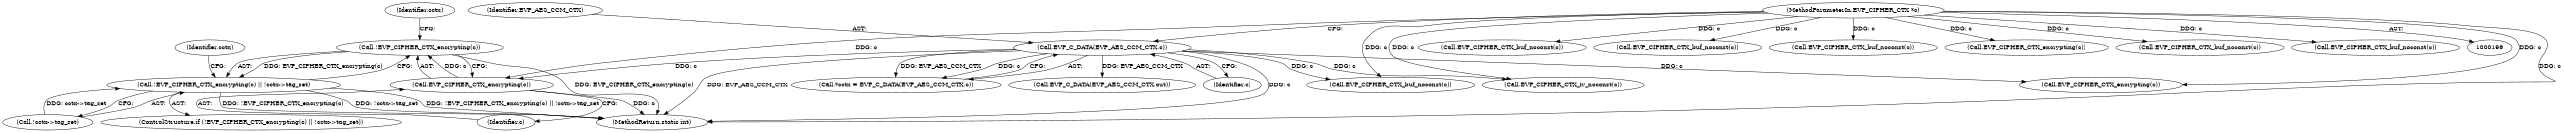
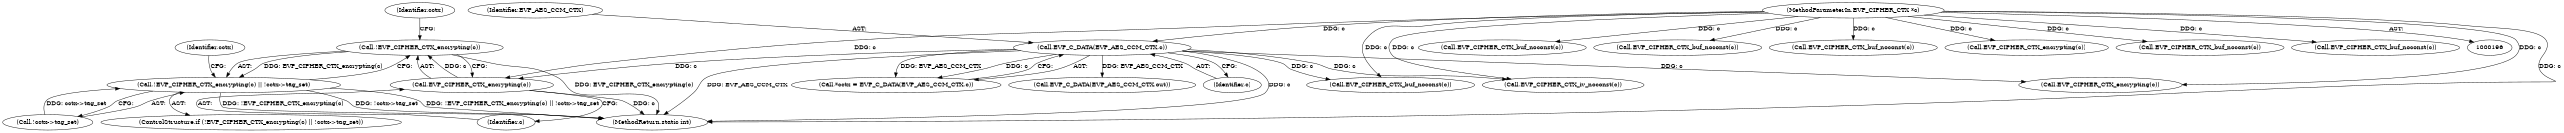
(1336, 29) -> (1334, 29)
